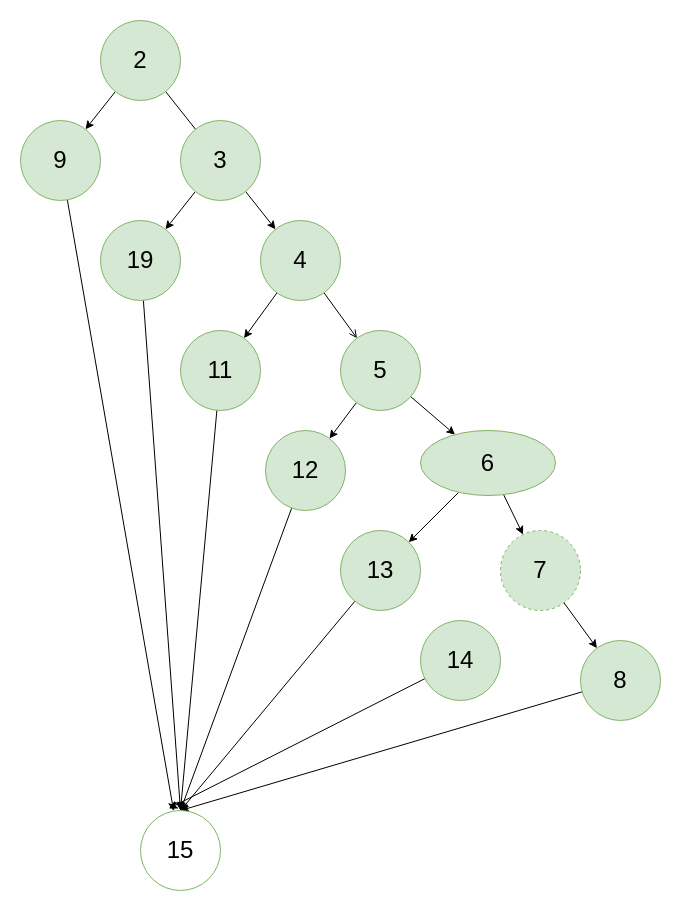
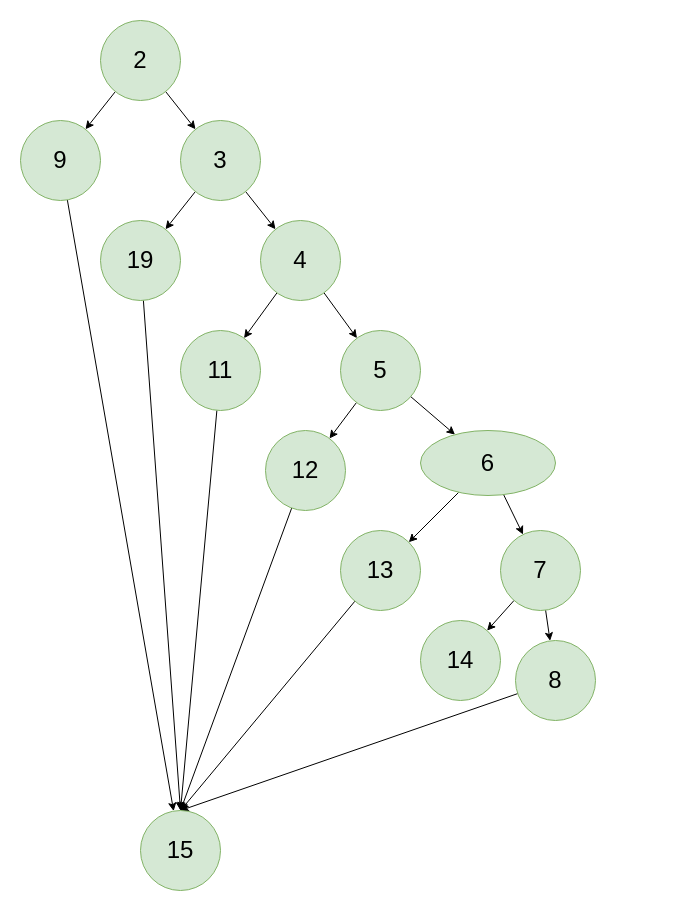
(192, 125) -> (190, 123)
(353, 332) -> (352, 331)
(541, 571) -> (541, 571)
none -> (503, 613)
(621, 681) -> (556, 681)
(310, 737) -> none
(181, 851) -> (181, 851)
